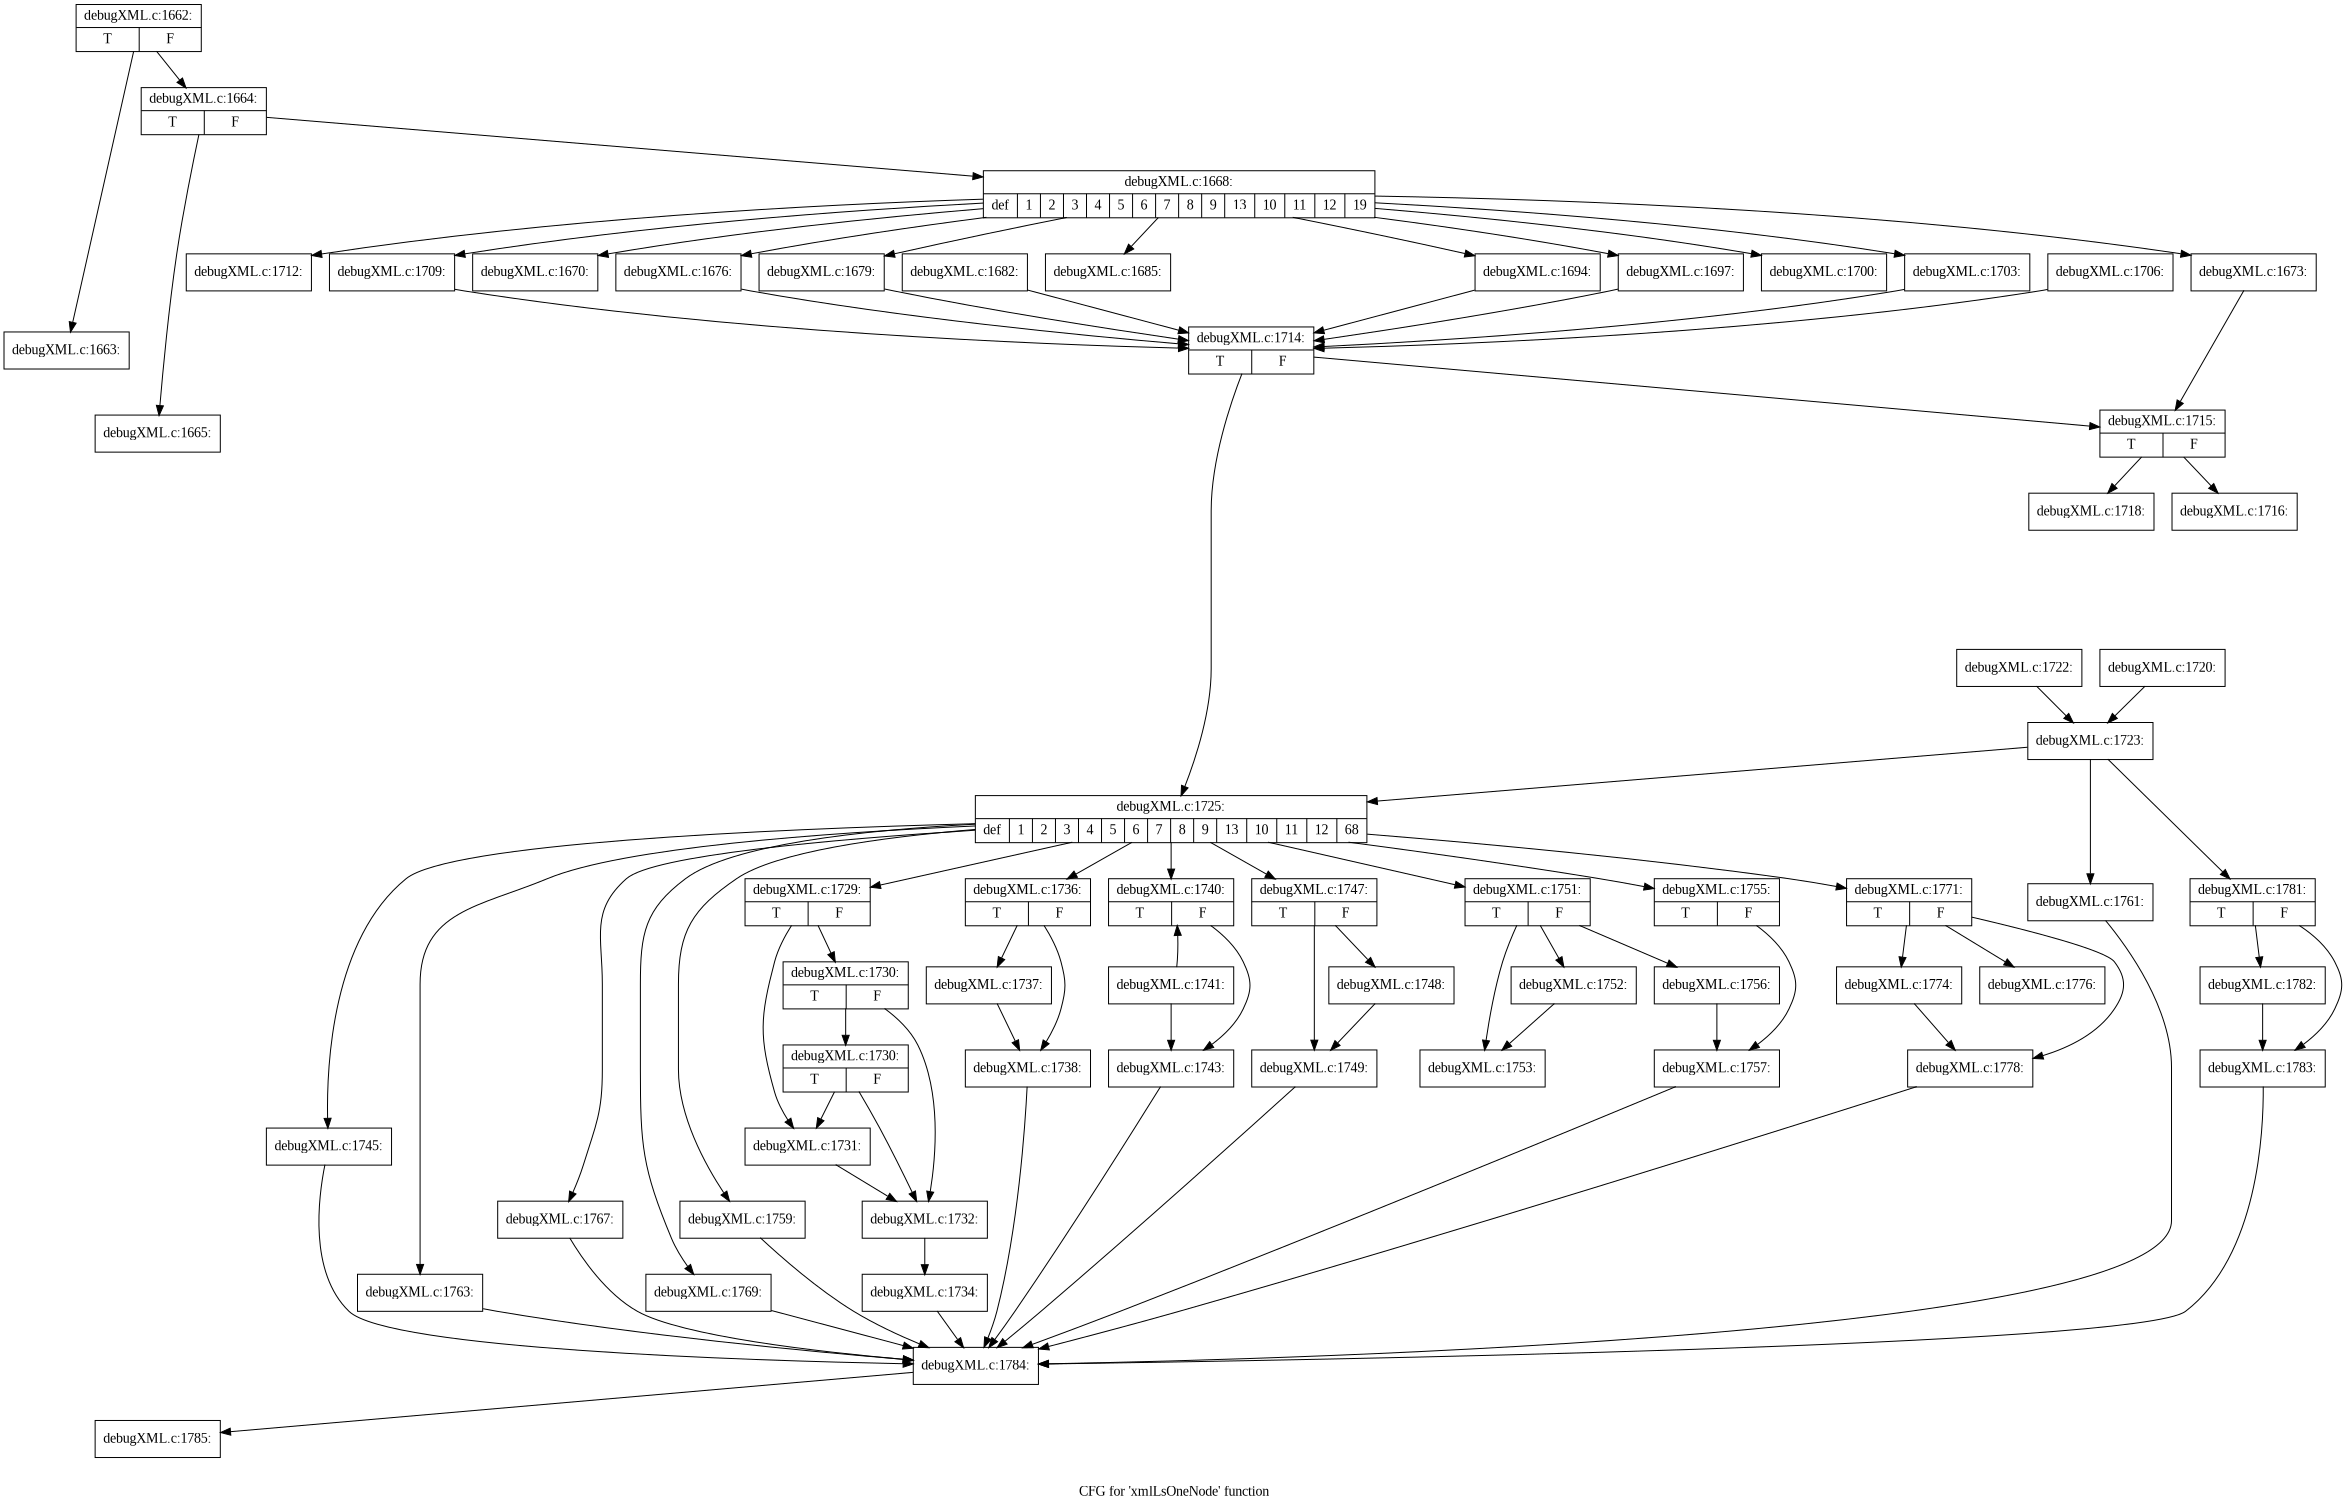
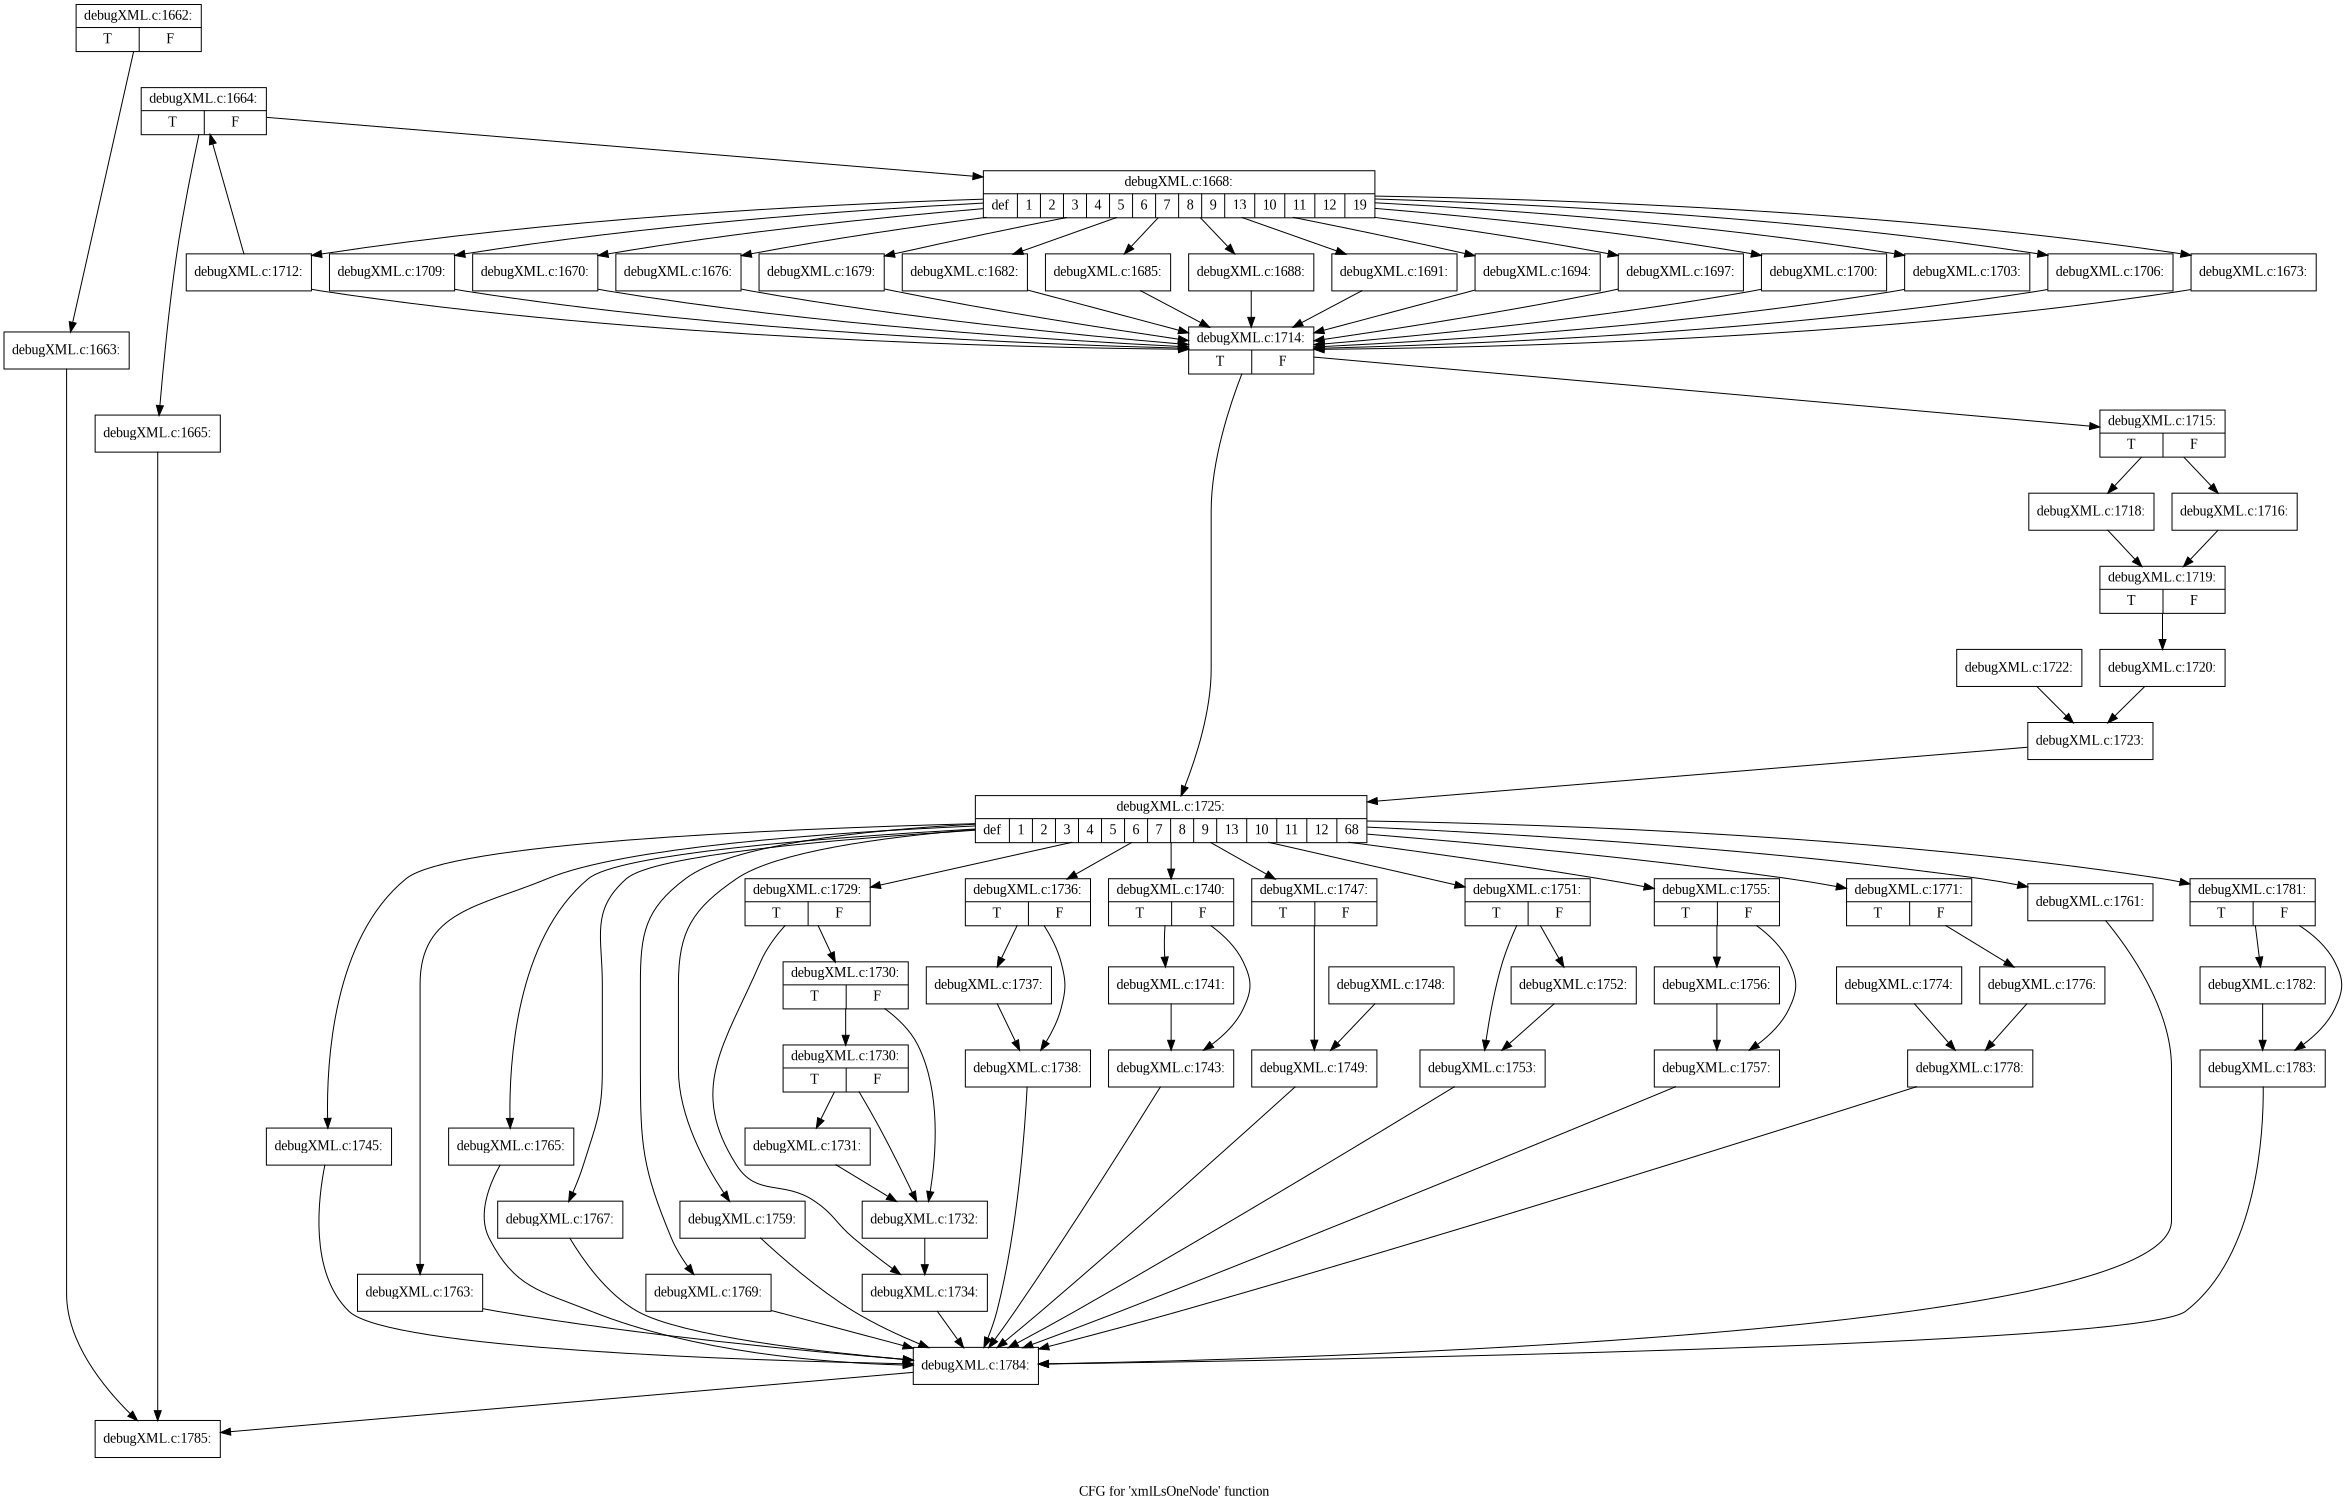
(168, 66) -> (228, 199)
none -> (1707, 217)
none -> (1070, 234)
none -> (1251, 272)
none -> (1394, 272)
none -> (1170, 307)
none -> (1543, 322)
none -> (887, 326)
none -> (744, 333)
(2212, 346) -> (1759, 334)
none -> (2162, 590)
(2165, 815) -> (1775, 838)
(2090, 816) -> (1693, 848)
none -> (67, 901)
none -> (158, 931)
(1904, 941) -> none
(1352, 942) -> none
(1623, 944) -> (1717, 941)
(1178, 951) -> (1164, 941)
(2110, 958) -> (2010, 1023)
(763, 1022) -> (721, 1134)
none -> (511, 1147)
none -> (1237, 1217)
